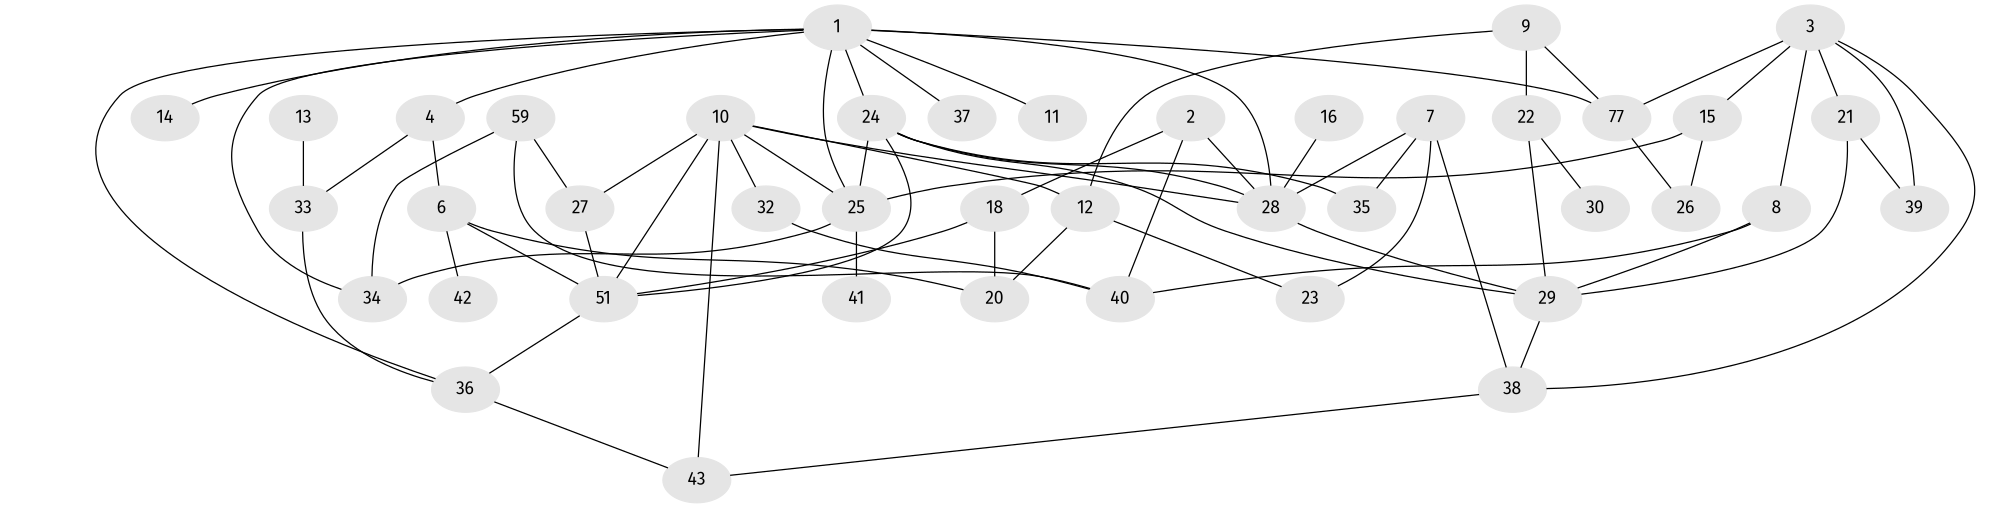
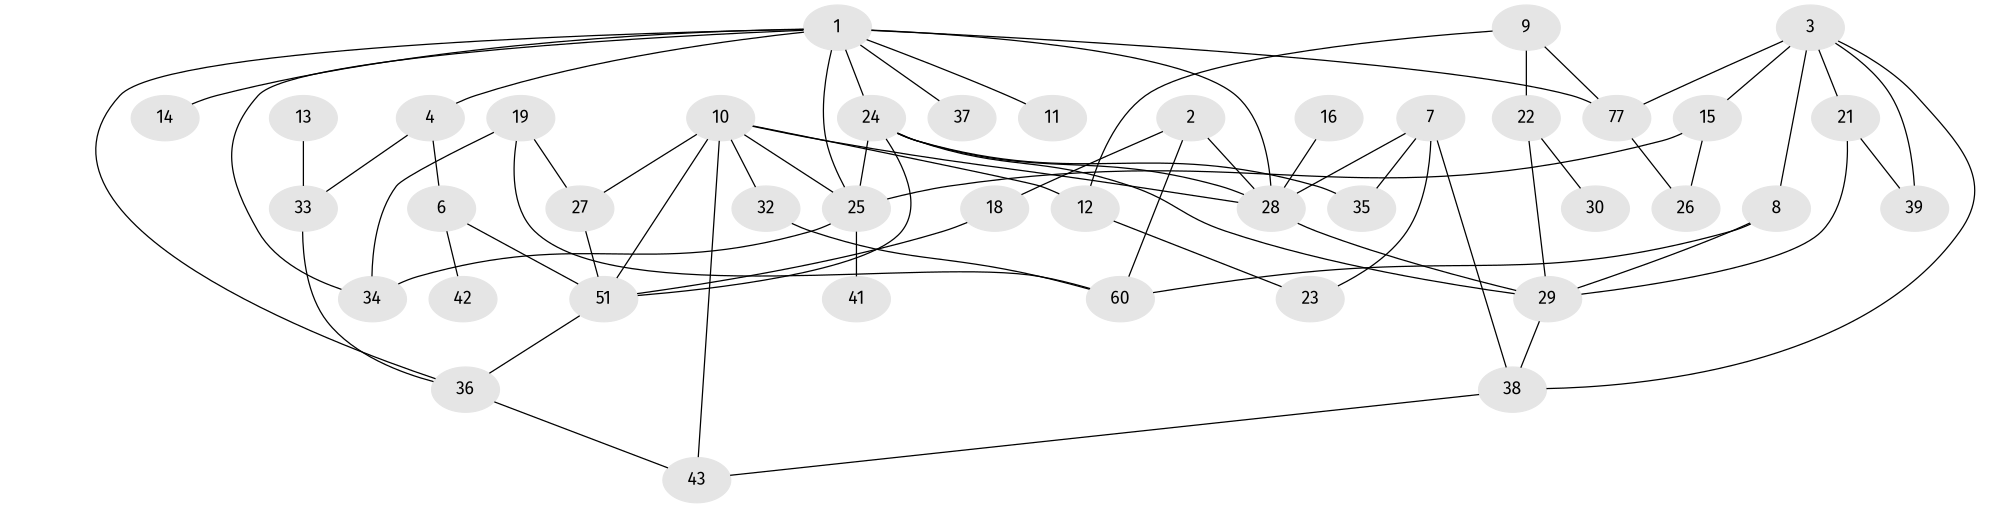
(521, 118) -> (521, 118)
(995, 299) -> none
(1120, 299) -> (1120, 299)
